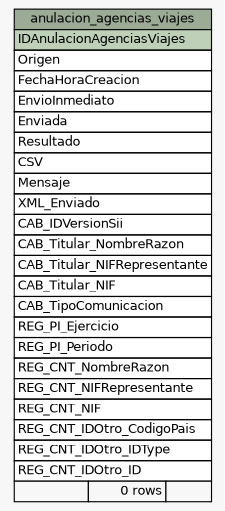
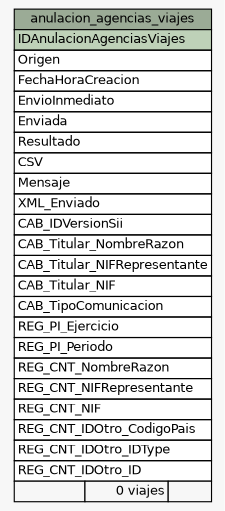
(141, 491) -> (140, 491)
